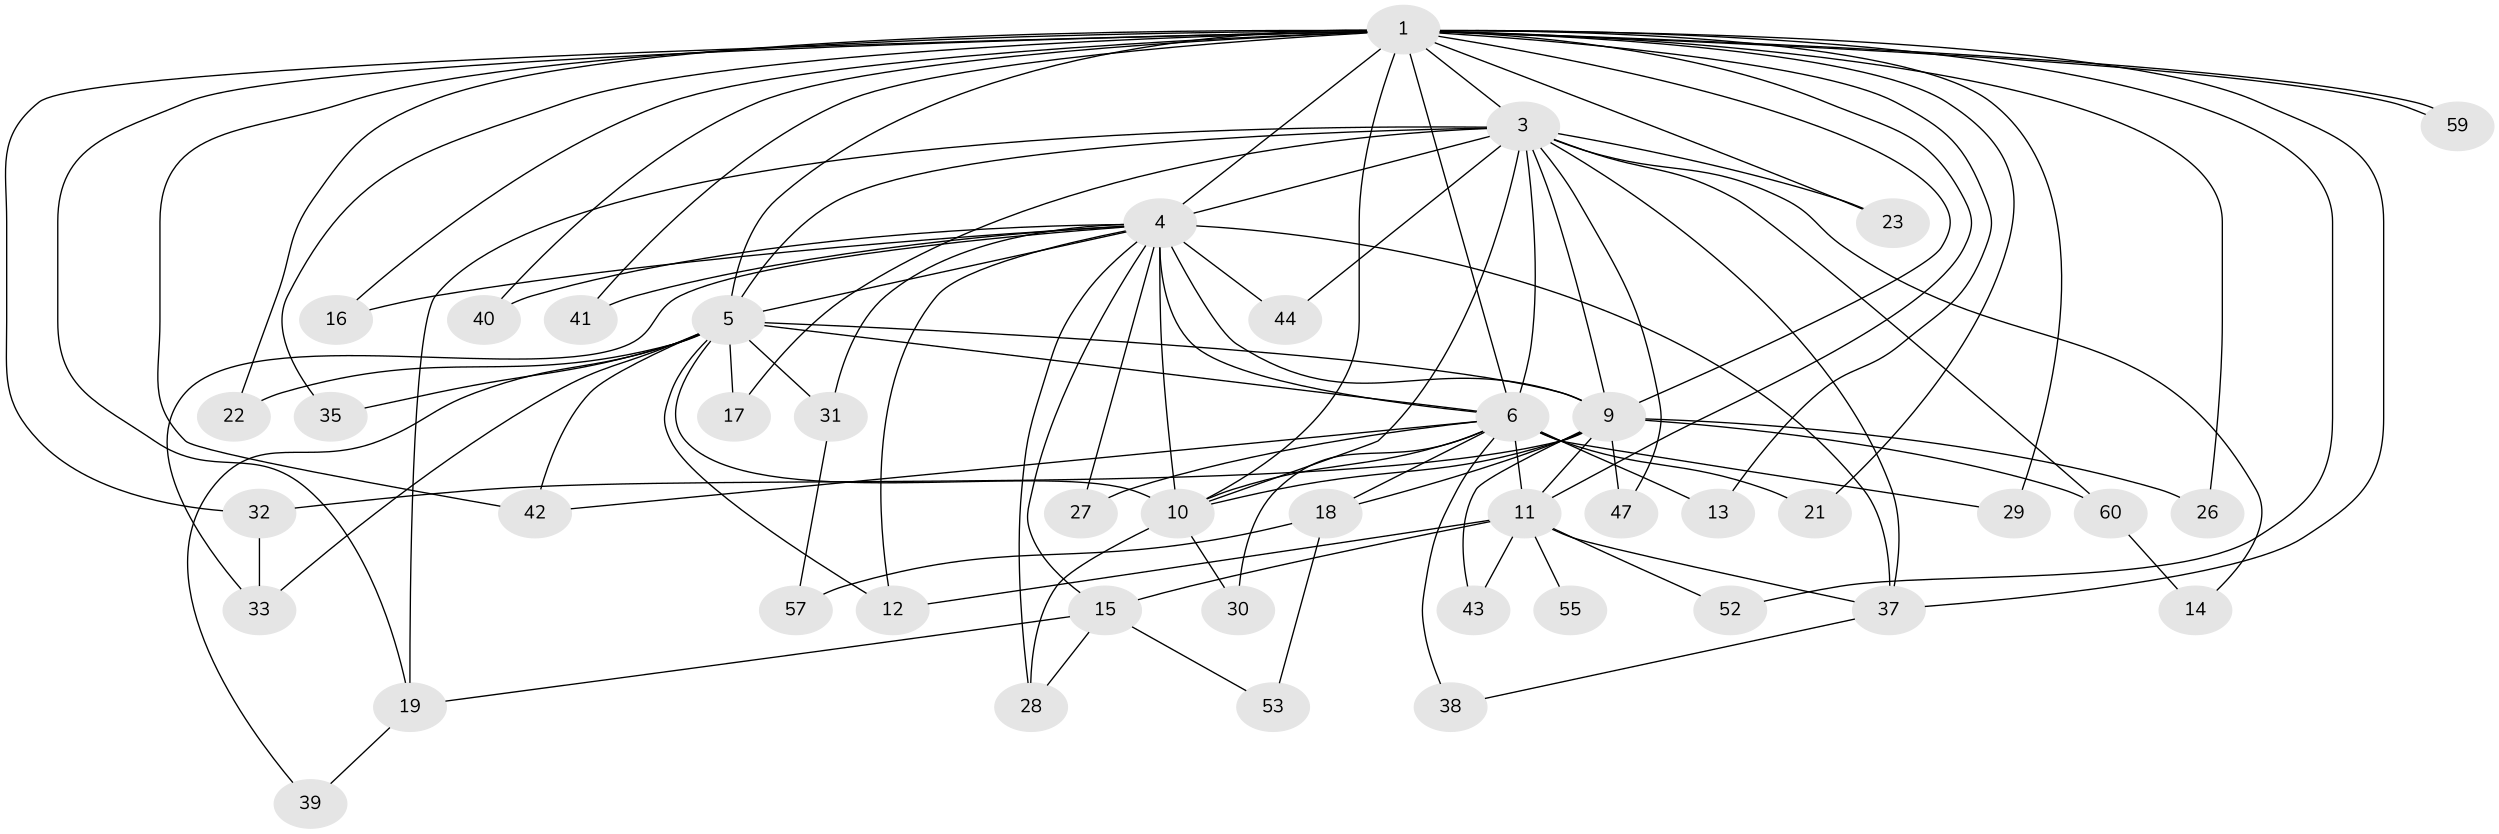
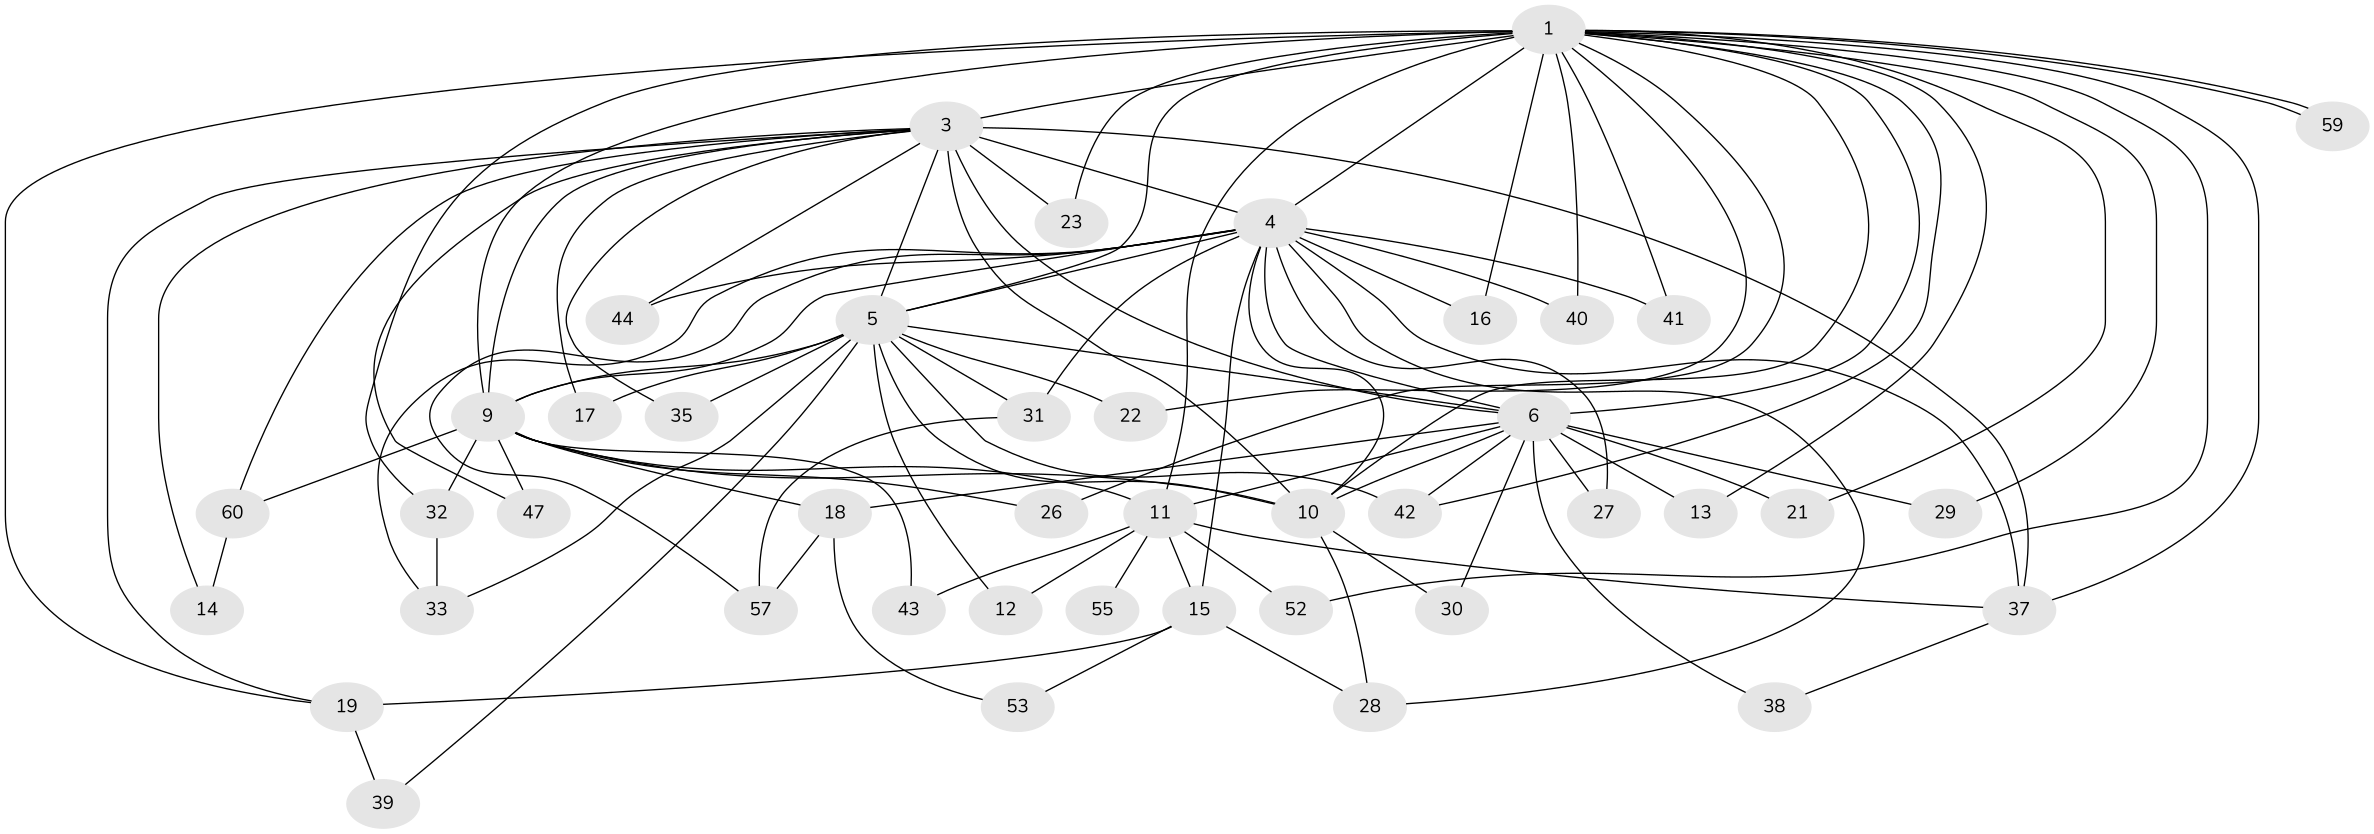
(735, 69) -> (657, 212)
(923, 317) -> (679, 357)
